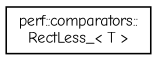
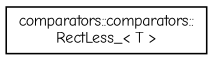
(78, 30) -> (106, 30)
